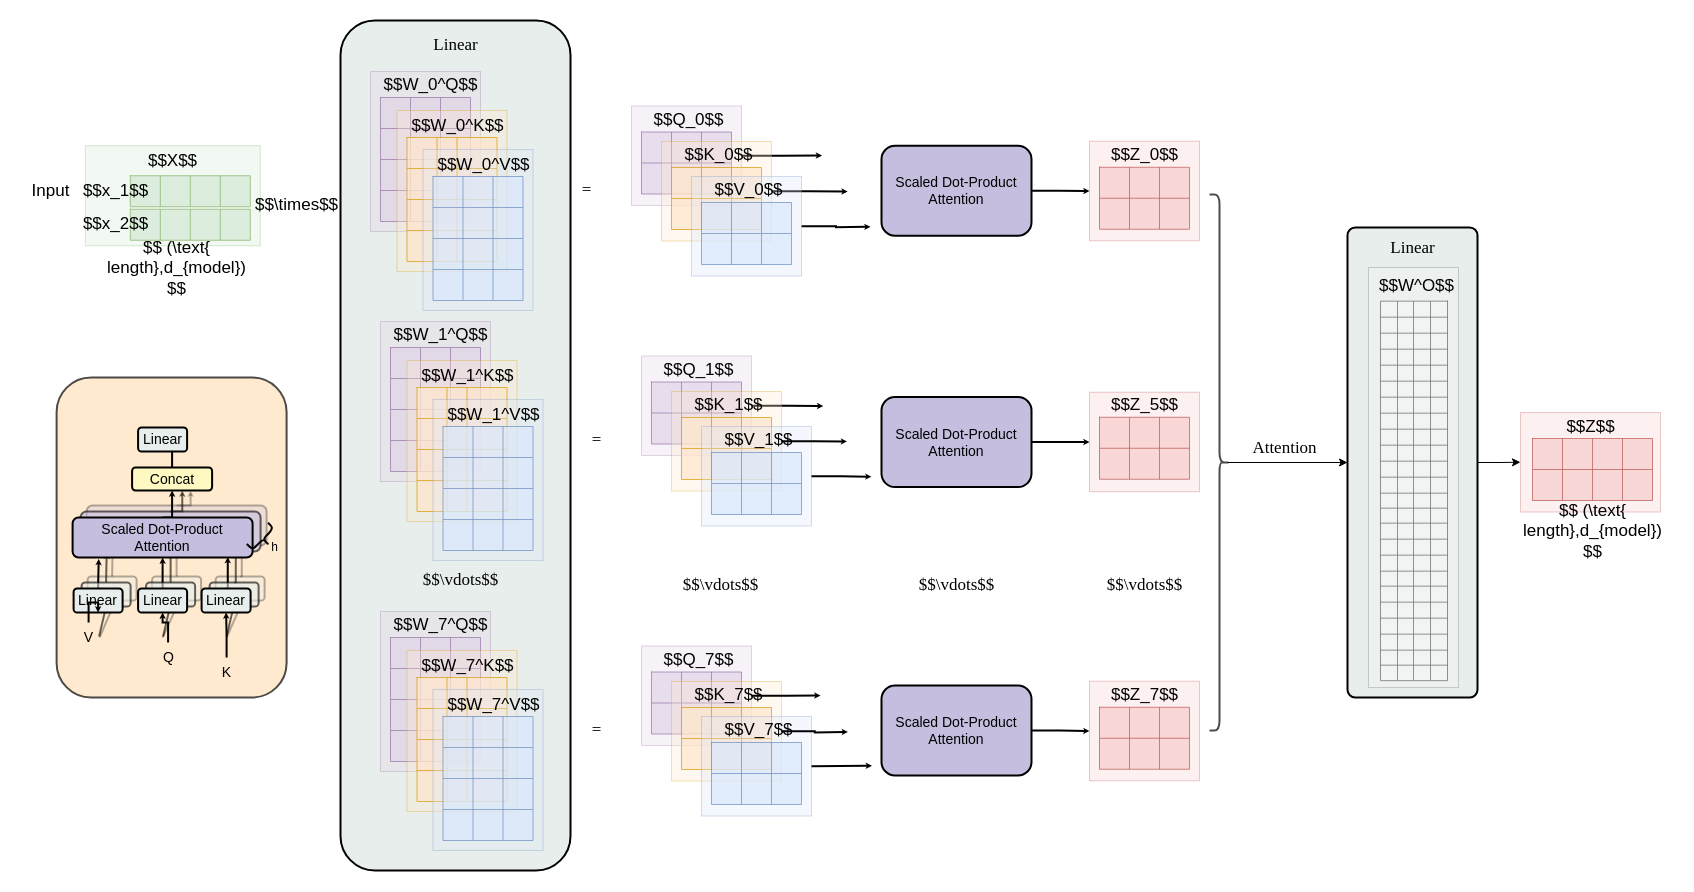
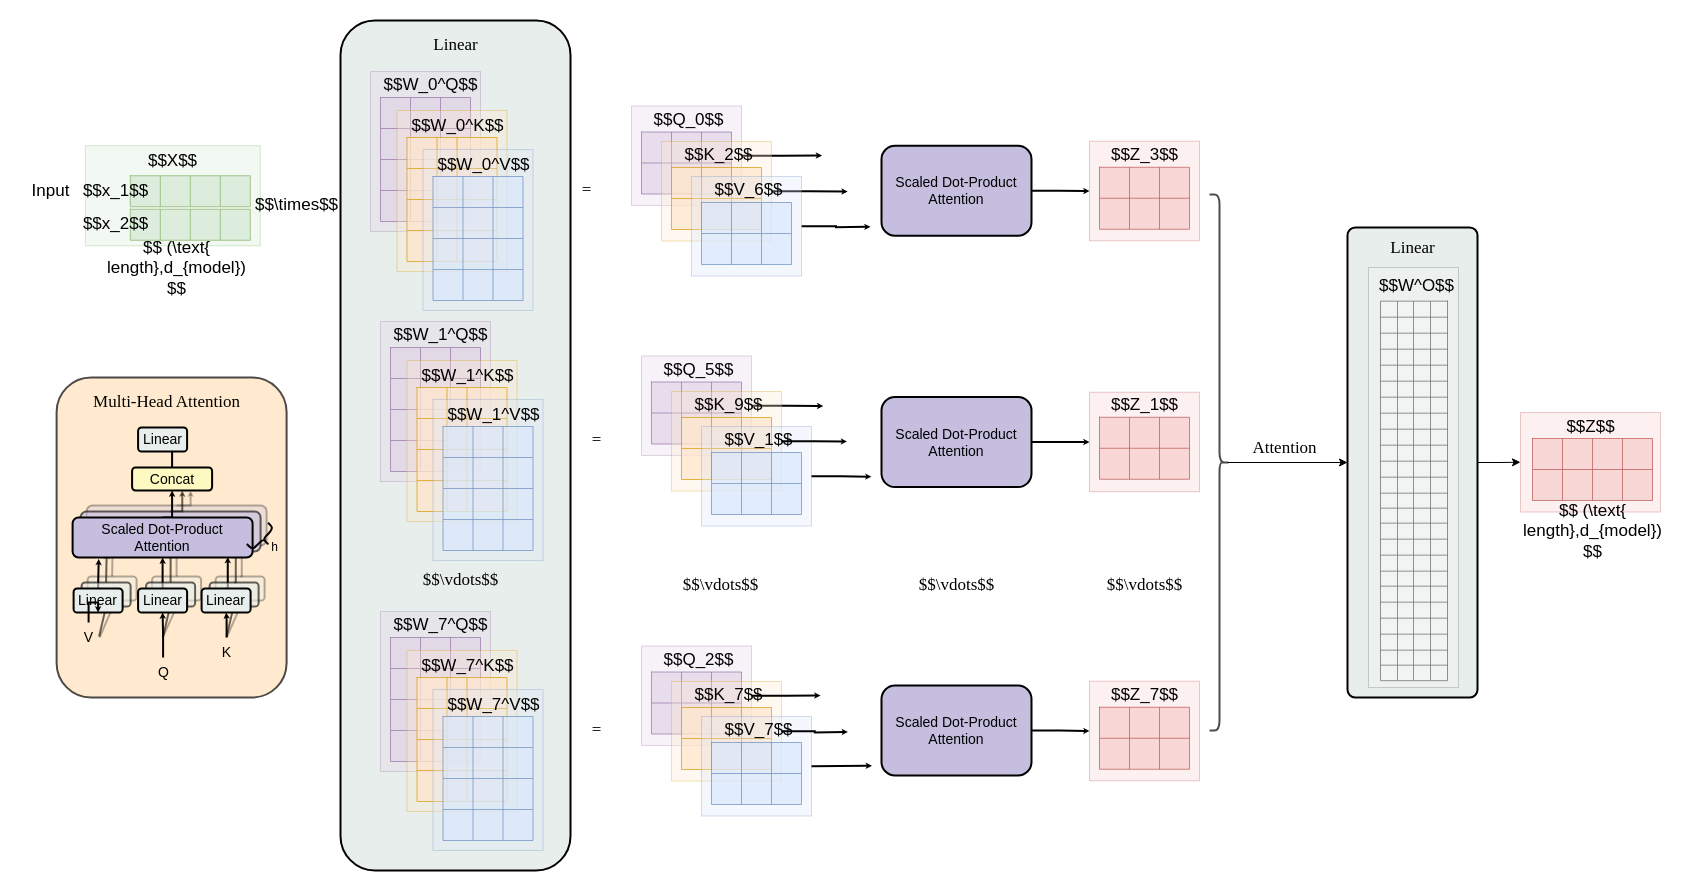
(719, 156) -> (719, 156)
(1145, 156) -> (1145, 156)
(749, 191) -> (749, 191)
(699, 371) -> (699, 371)
none -> (167, 403)
(729, 406) -> (729, 406)
(1145, 406) -> (1145, 406)
(168, 658) -> (163, 673)
(699, 661) -> (699, 661)
(227, 673) -> (227, 653)
